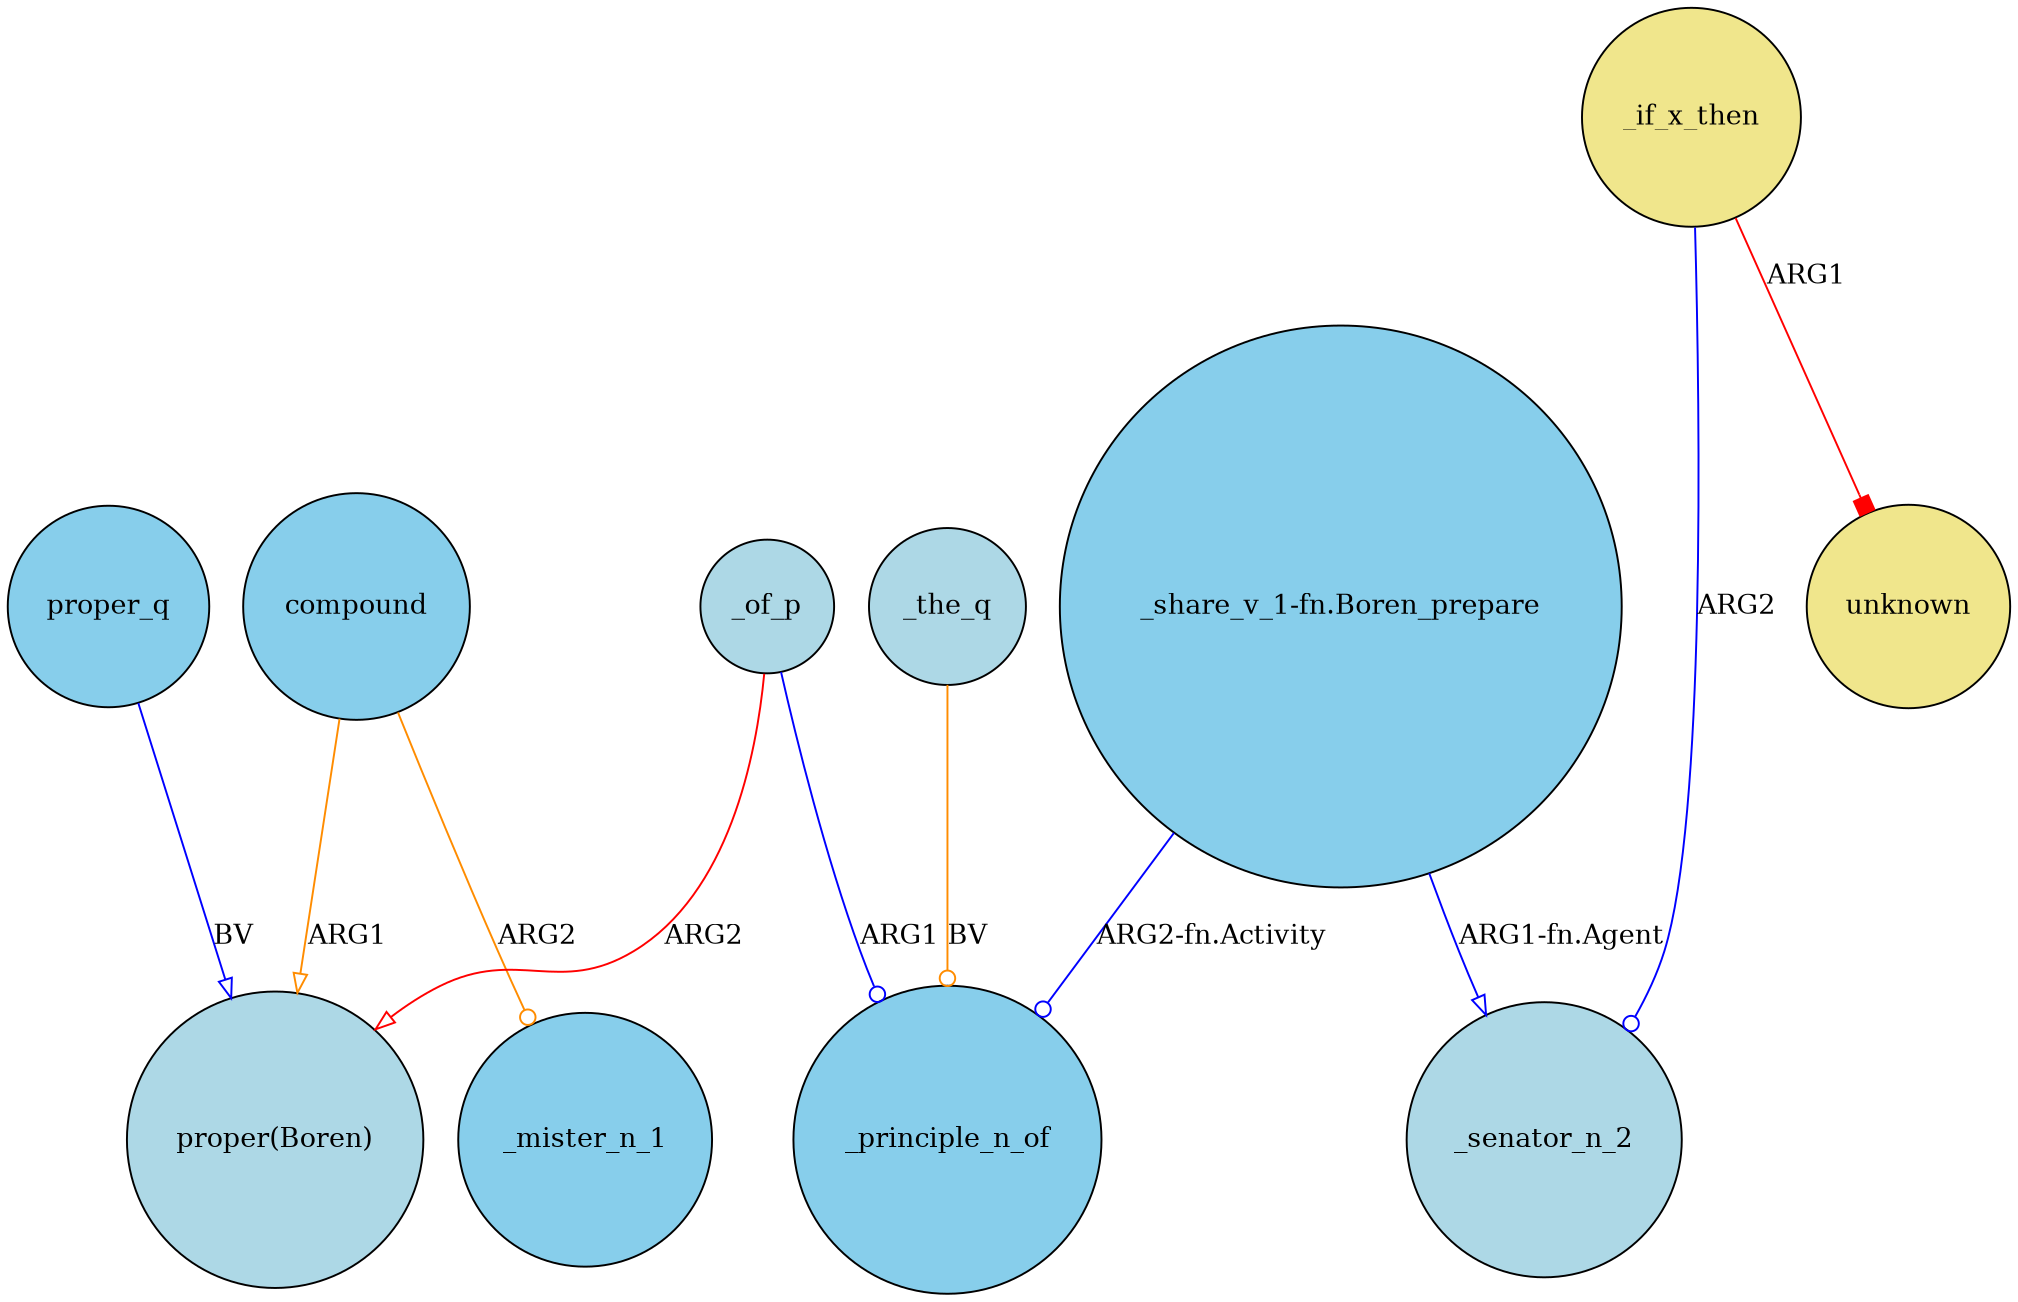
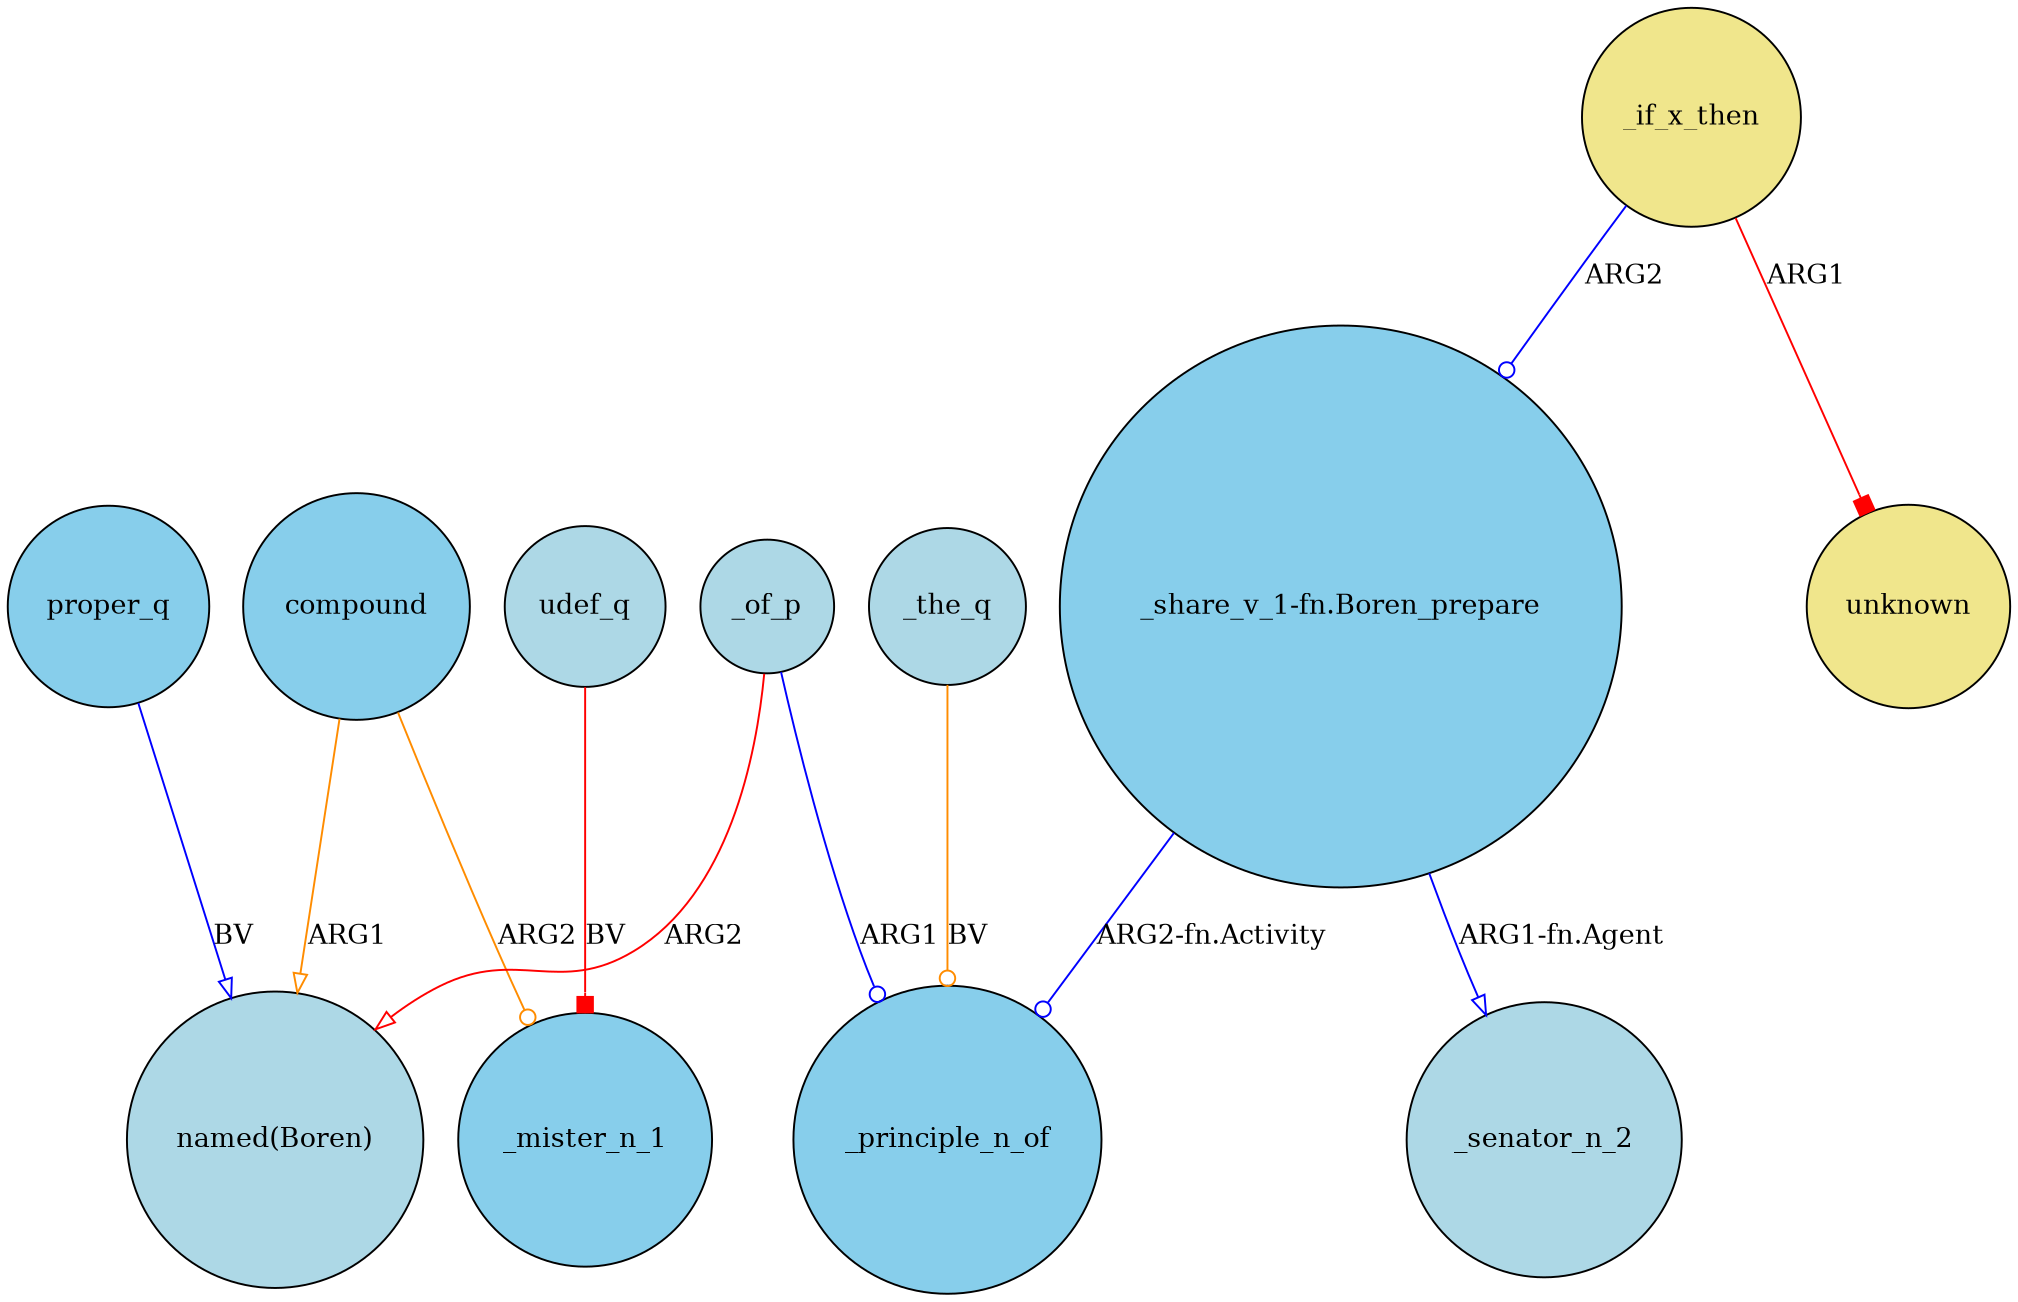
none -> (585, 606)
(1697, 626) -> (1568, 284)
(275, 1140) -> (275, 1140)
